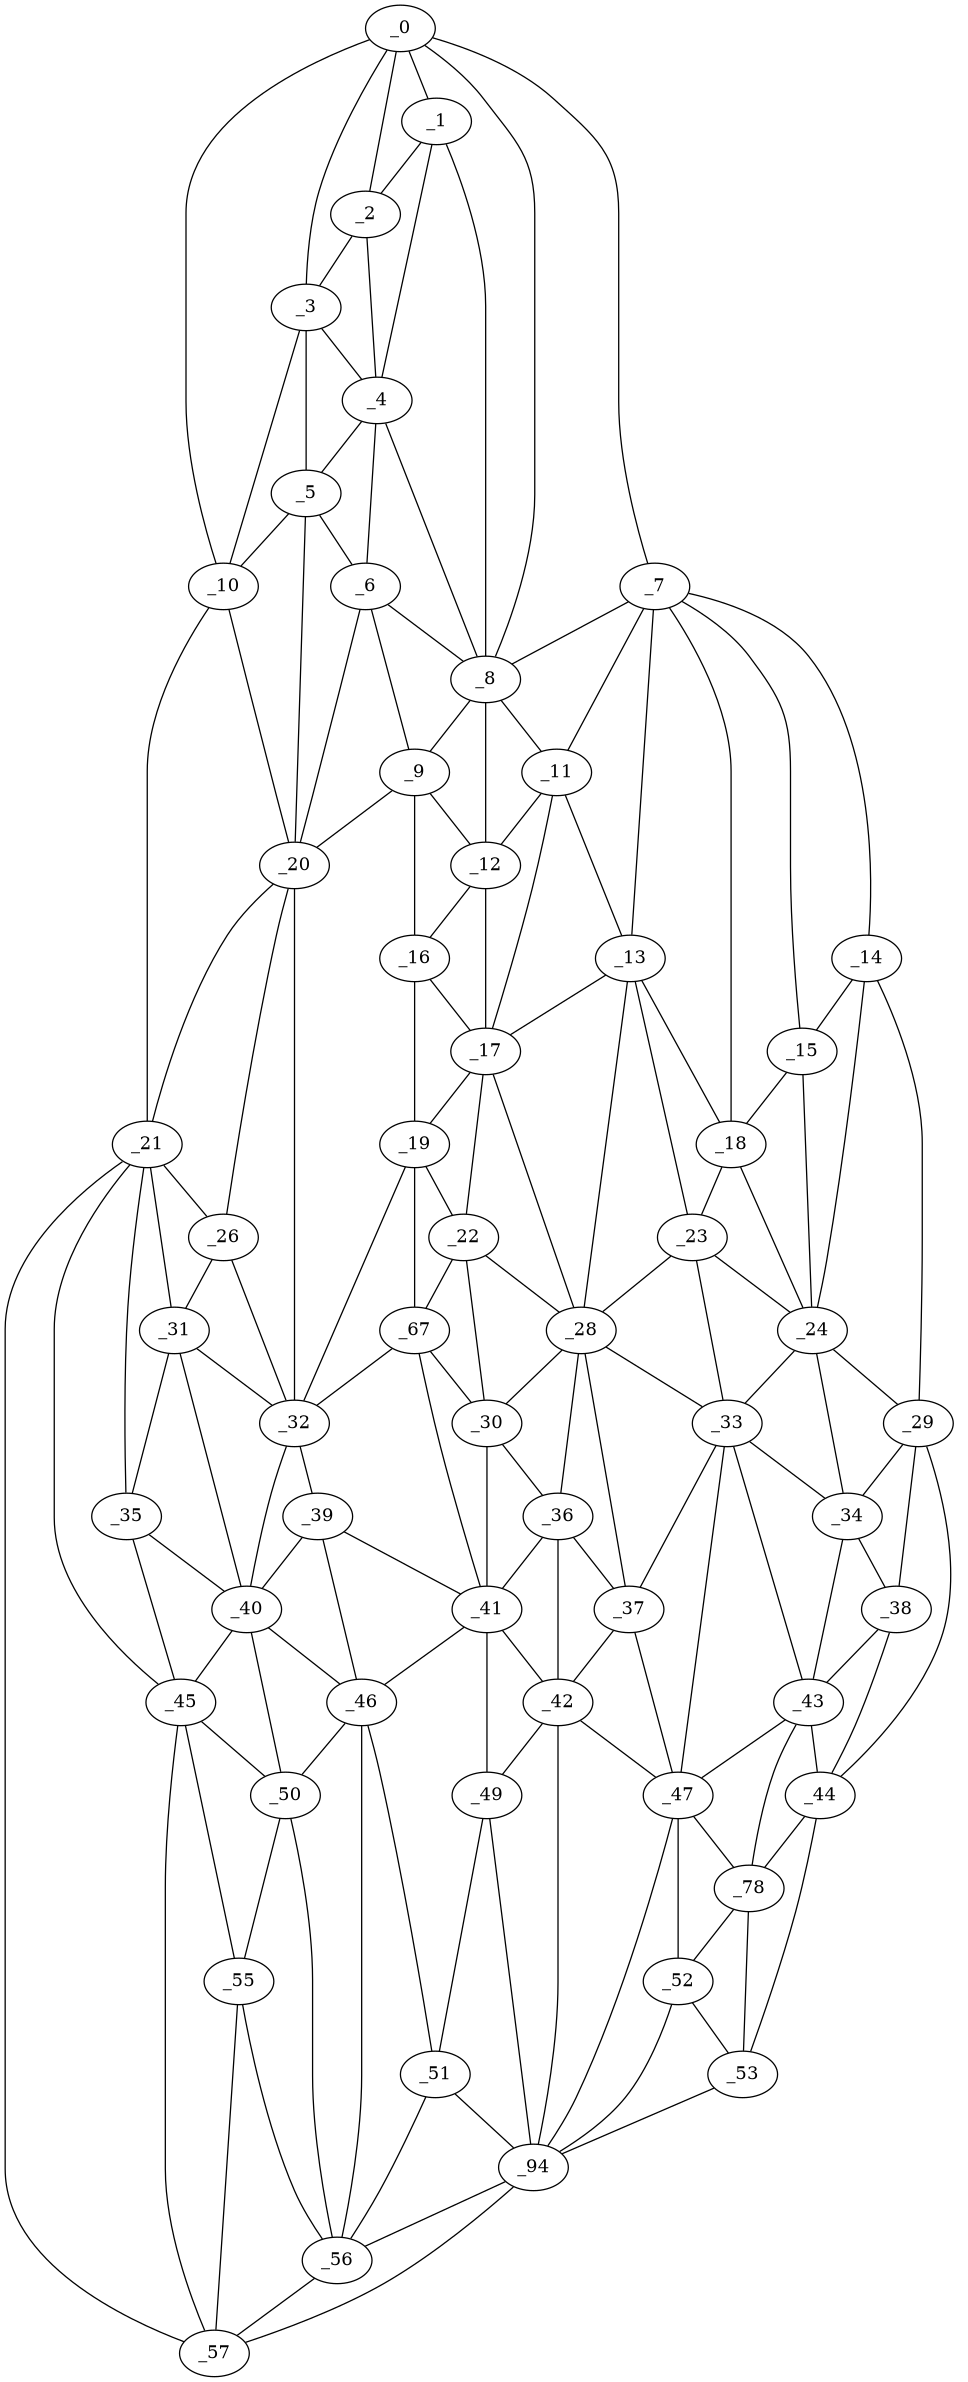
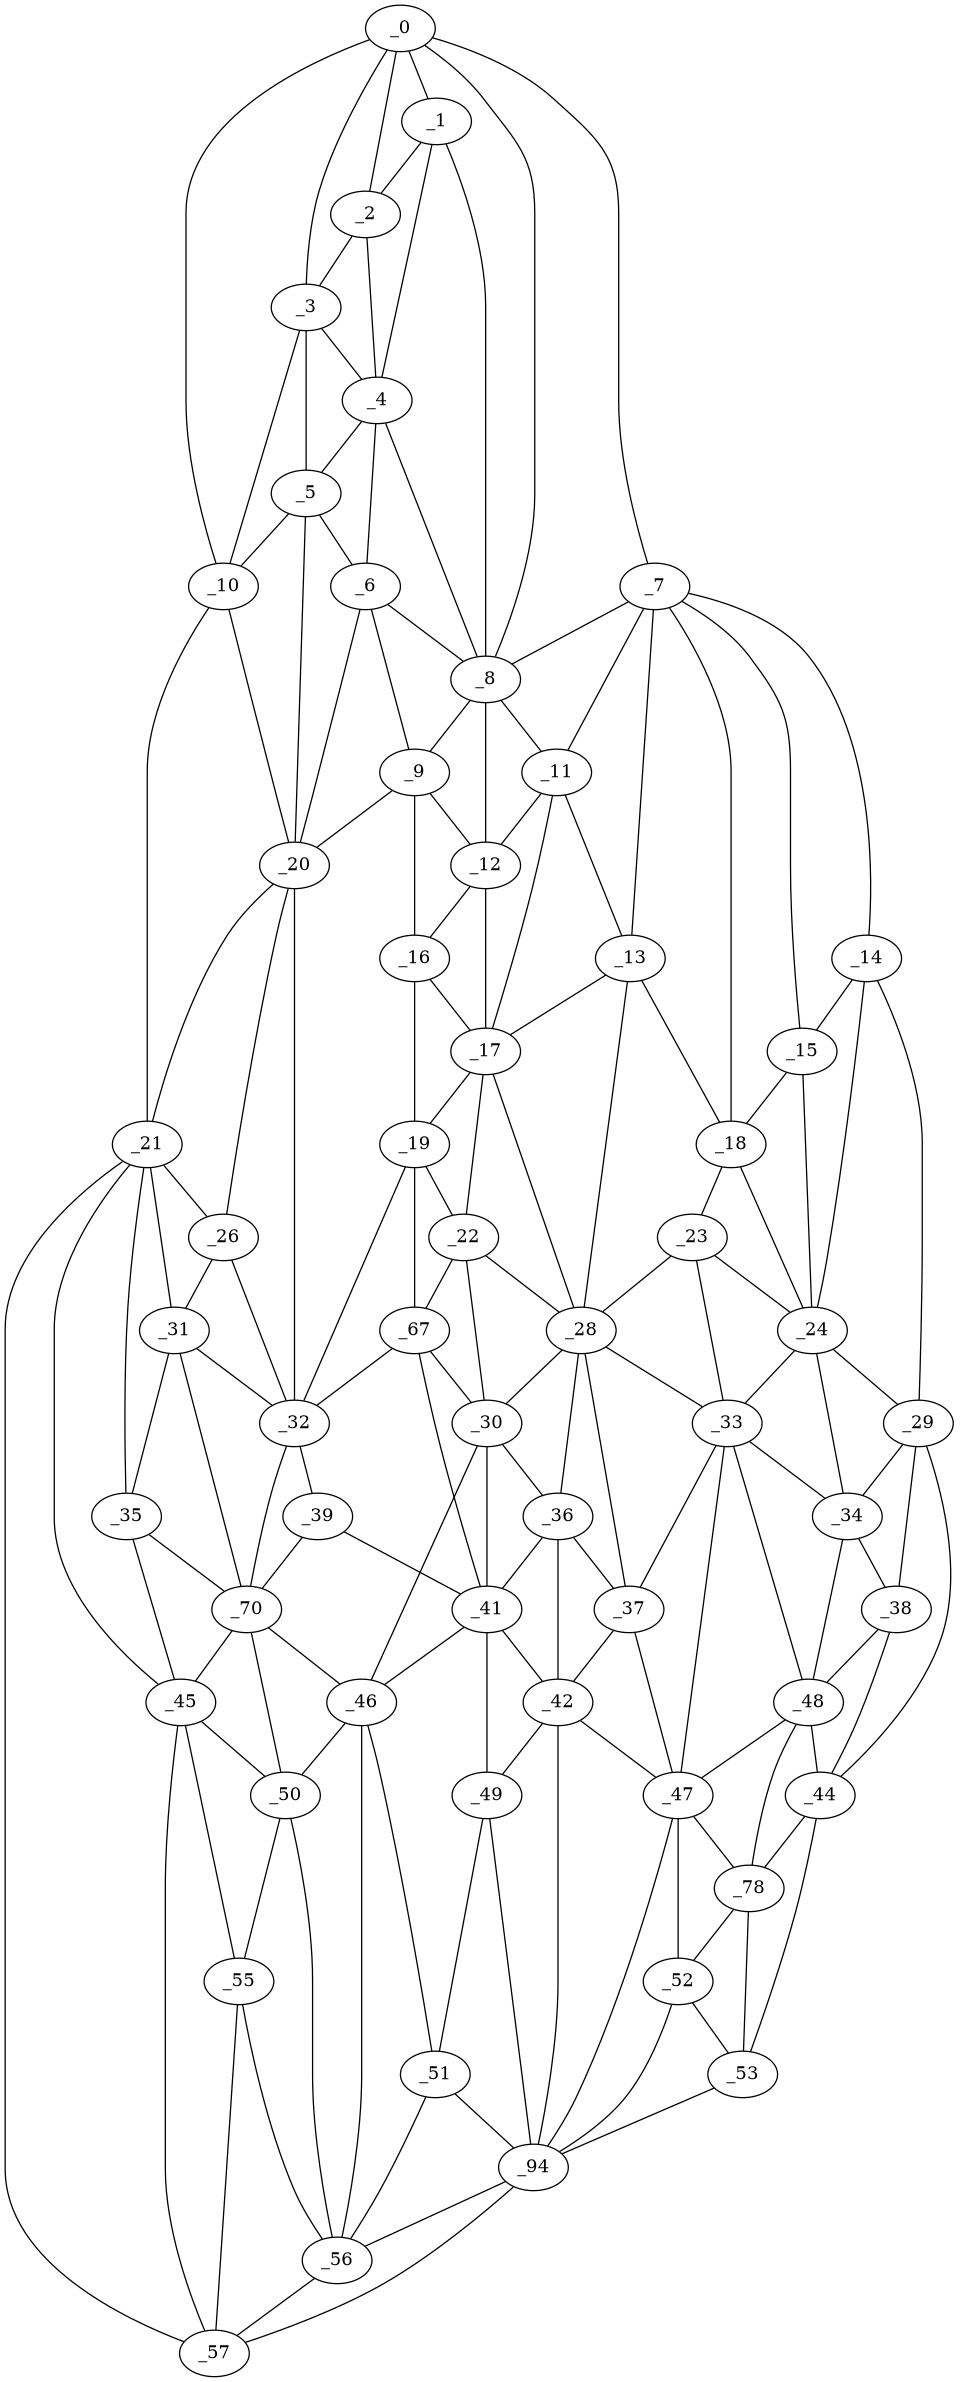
(661, 1098) -> none
(247, 1609) -> (247, 1609)
(340, 1609) -> (424, 1563)
(809, 1702) -> (809, 1702)
